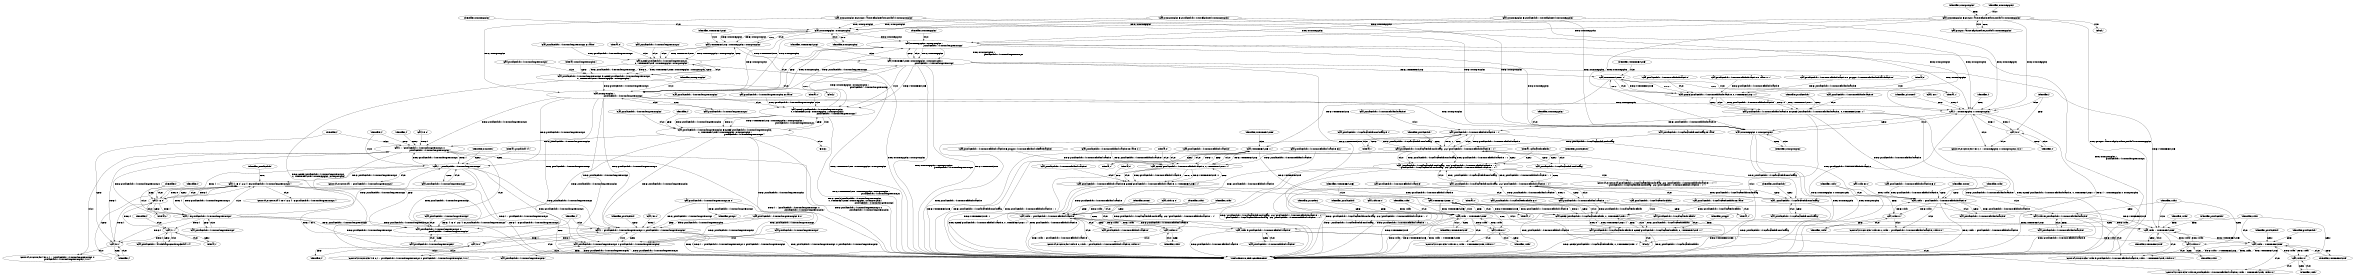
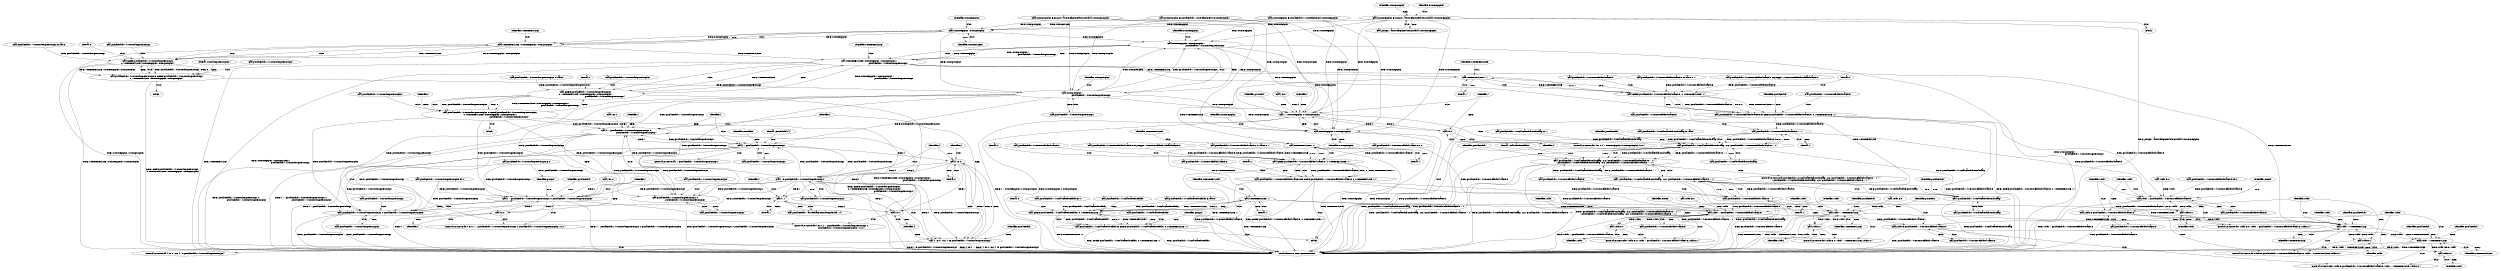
(355, 172) -> (839, 154)
